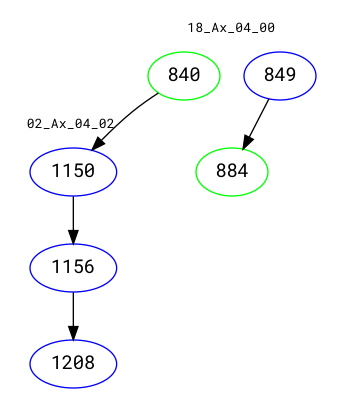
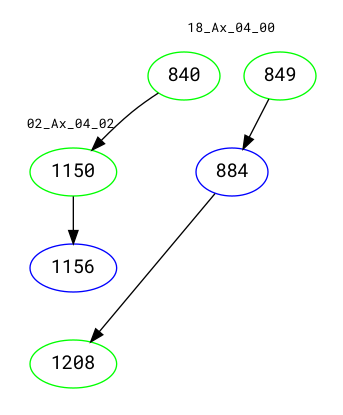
(280, 76) -> (280, 76)
(73, 172) -> (73, 172)
(232, 172) -> (232, 172)
(73, 309) -> (157, 263)
(73, 364) -> (73, 364)
